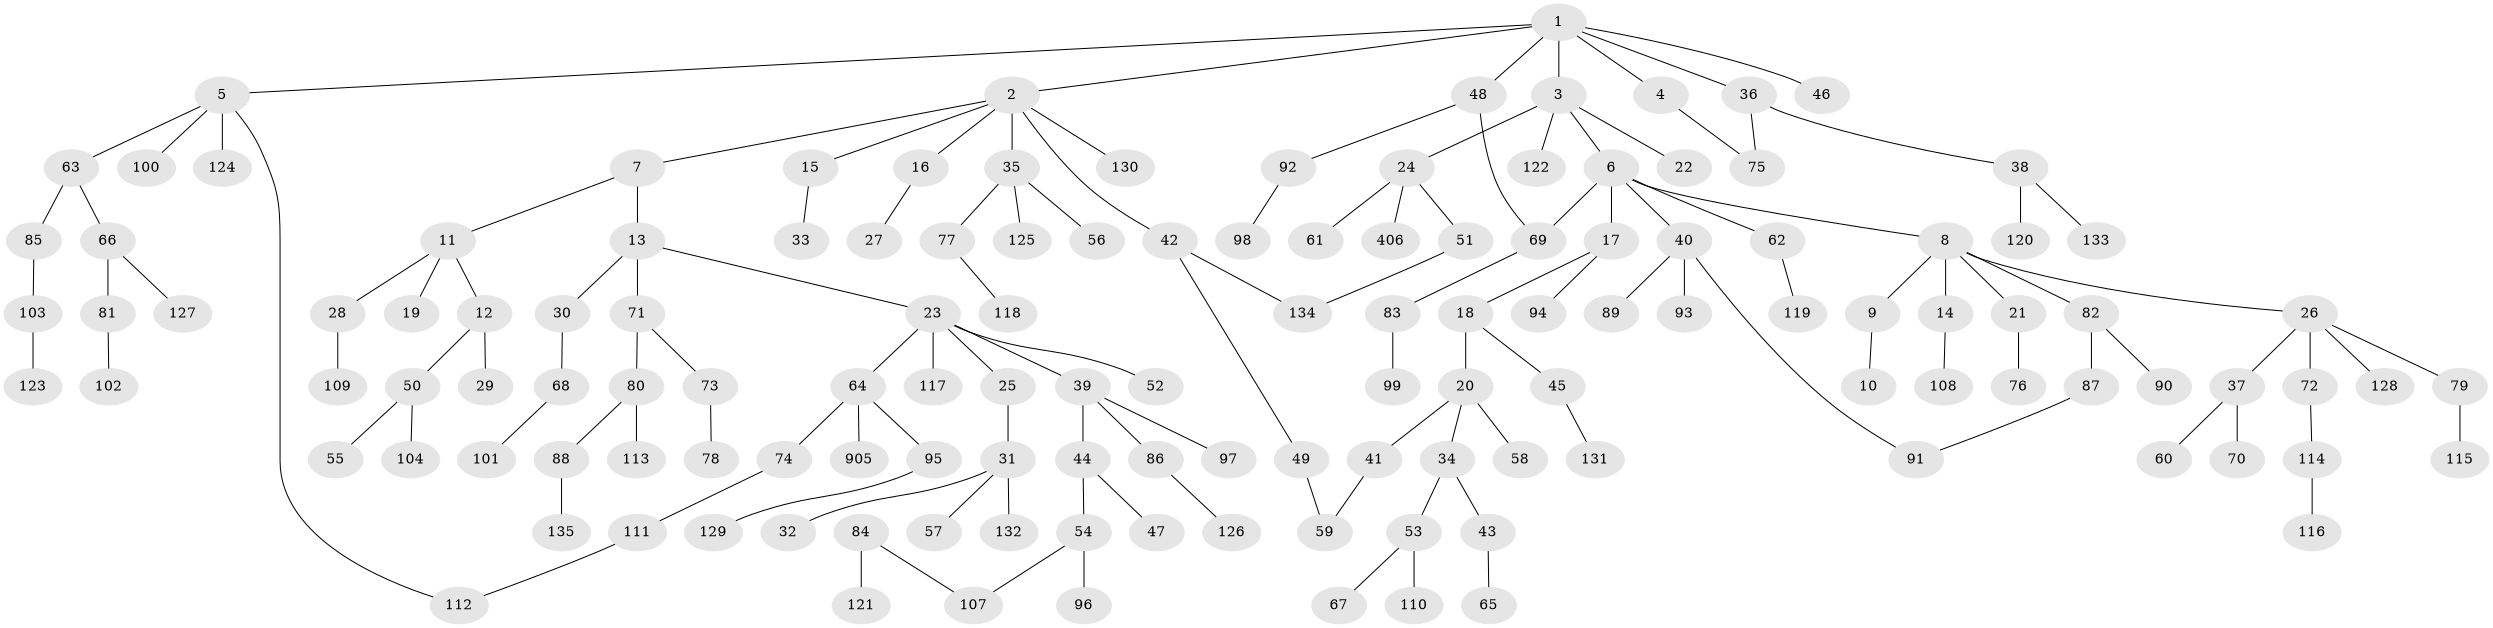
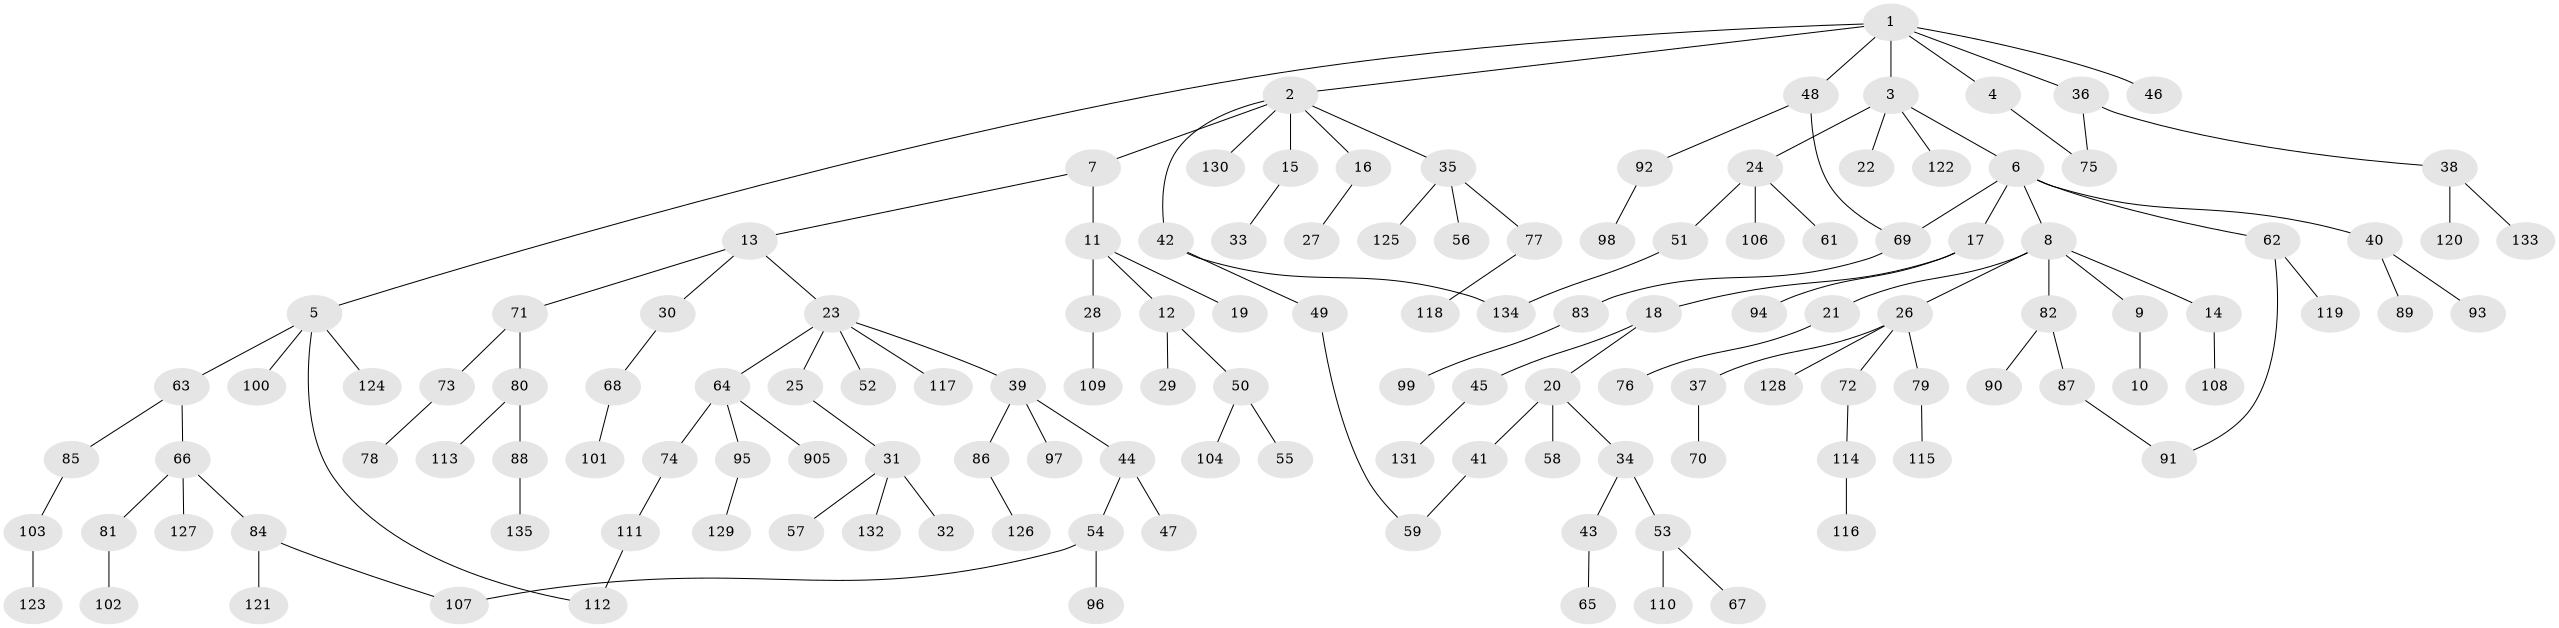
(1391, 241) -> (1755, 241)
(1786, 363) -> (2268, 371)
(2164, 460) -> none
none -> (221, 496)
